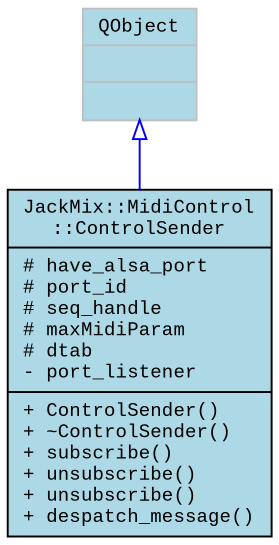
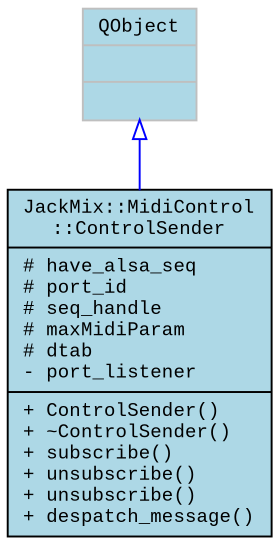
(117, 266) -> (111, 266)
